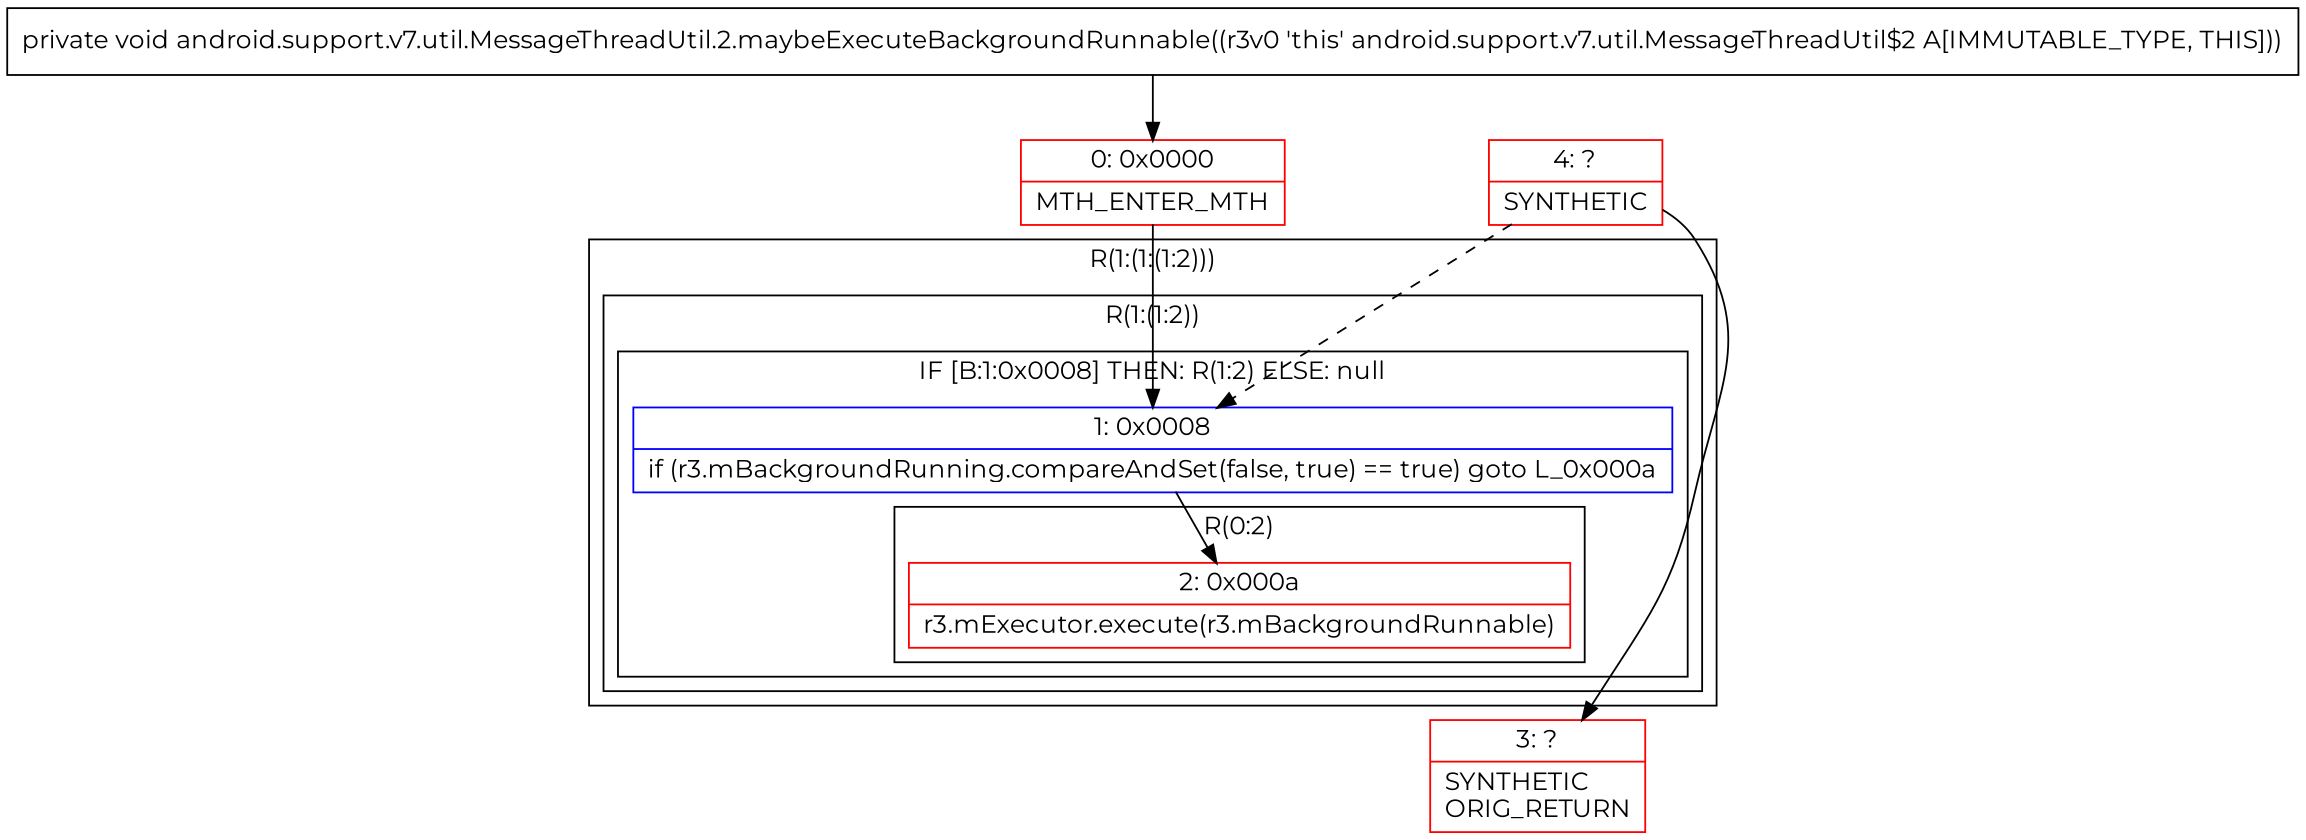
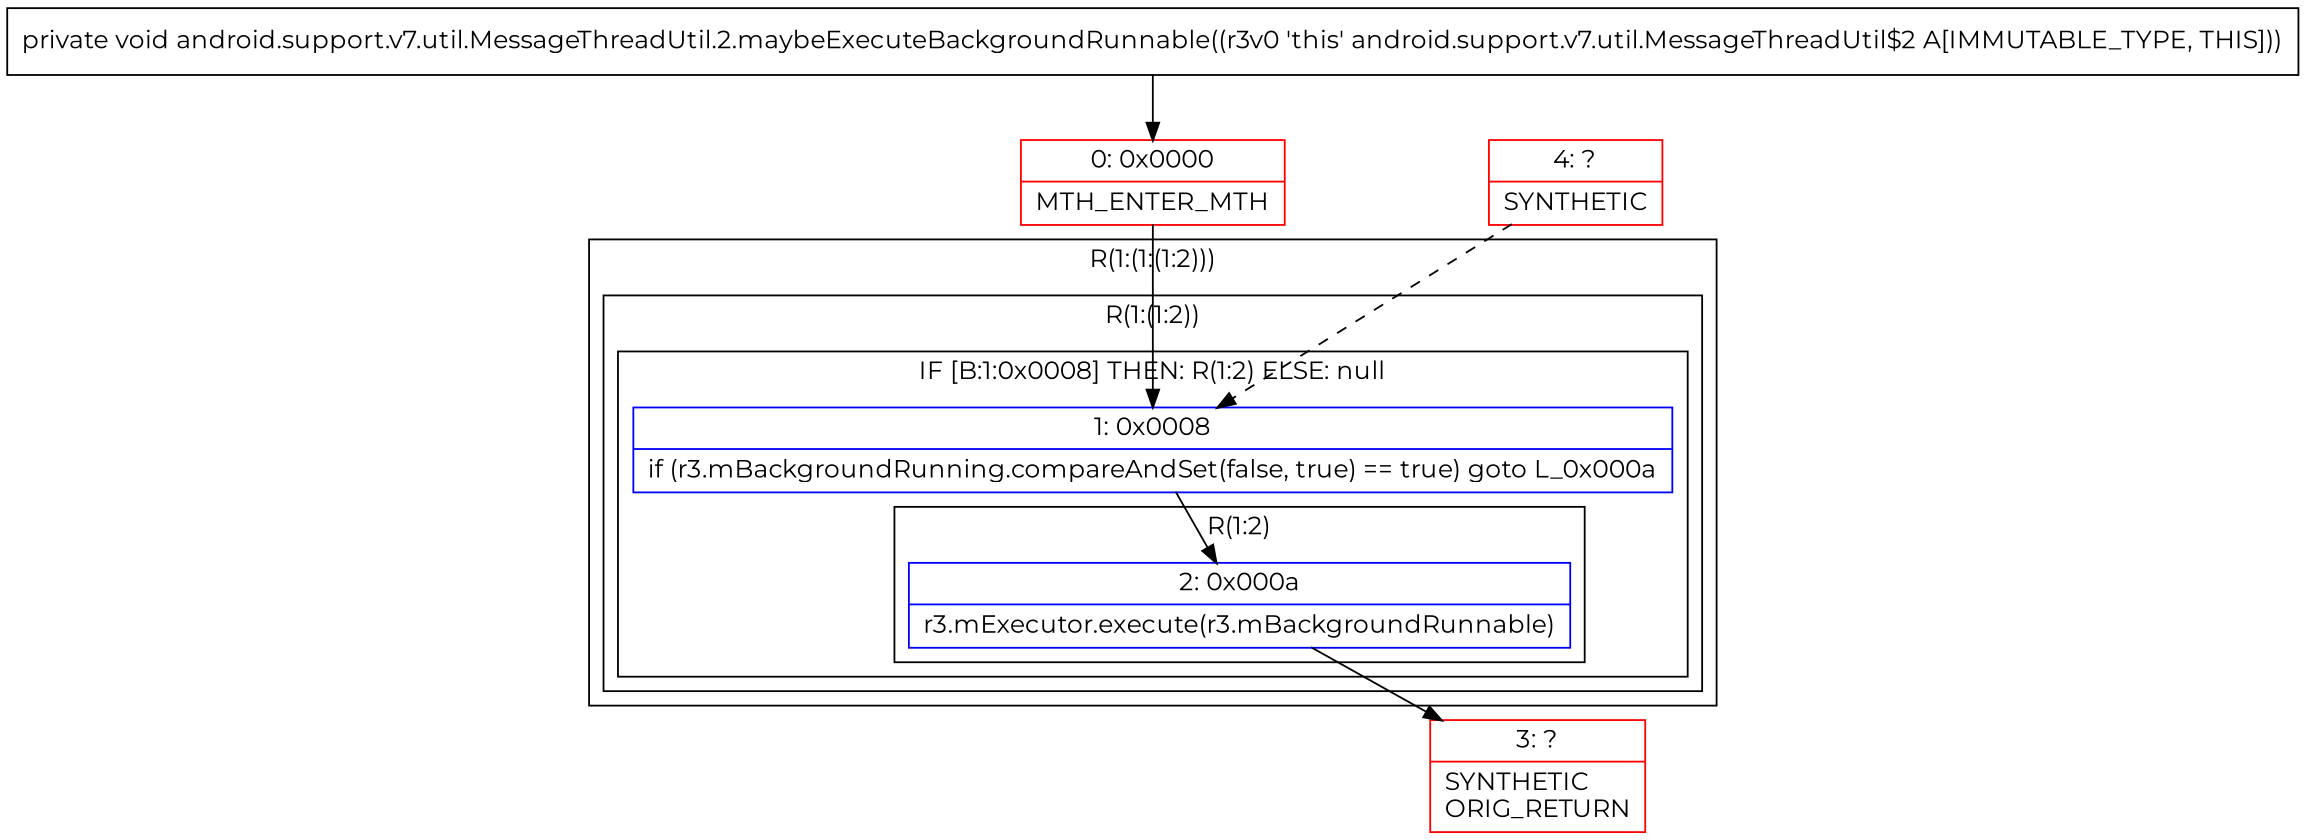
(1240, 528) -> (1240, 528)
(1674, 563) -> (1368, 679)
(1240, 605) -> (1240, 605)
